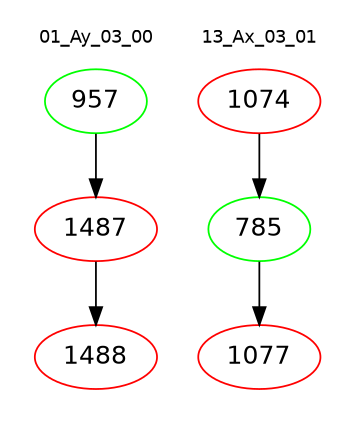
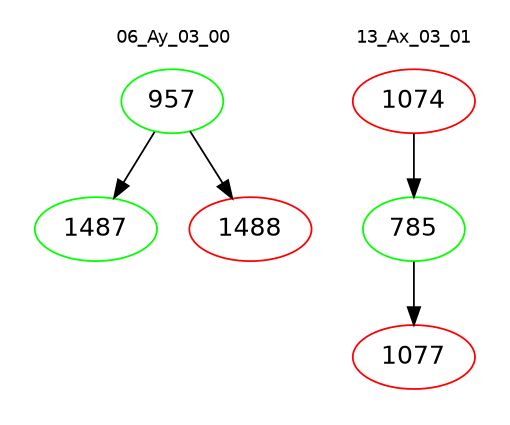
(96, 38) -> (173, 38)
(96, 229) -> (96, 229)
(96, 284) -> (206, 157)
